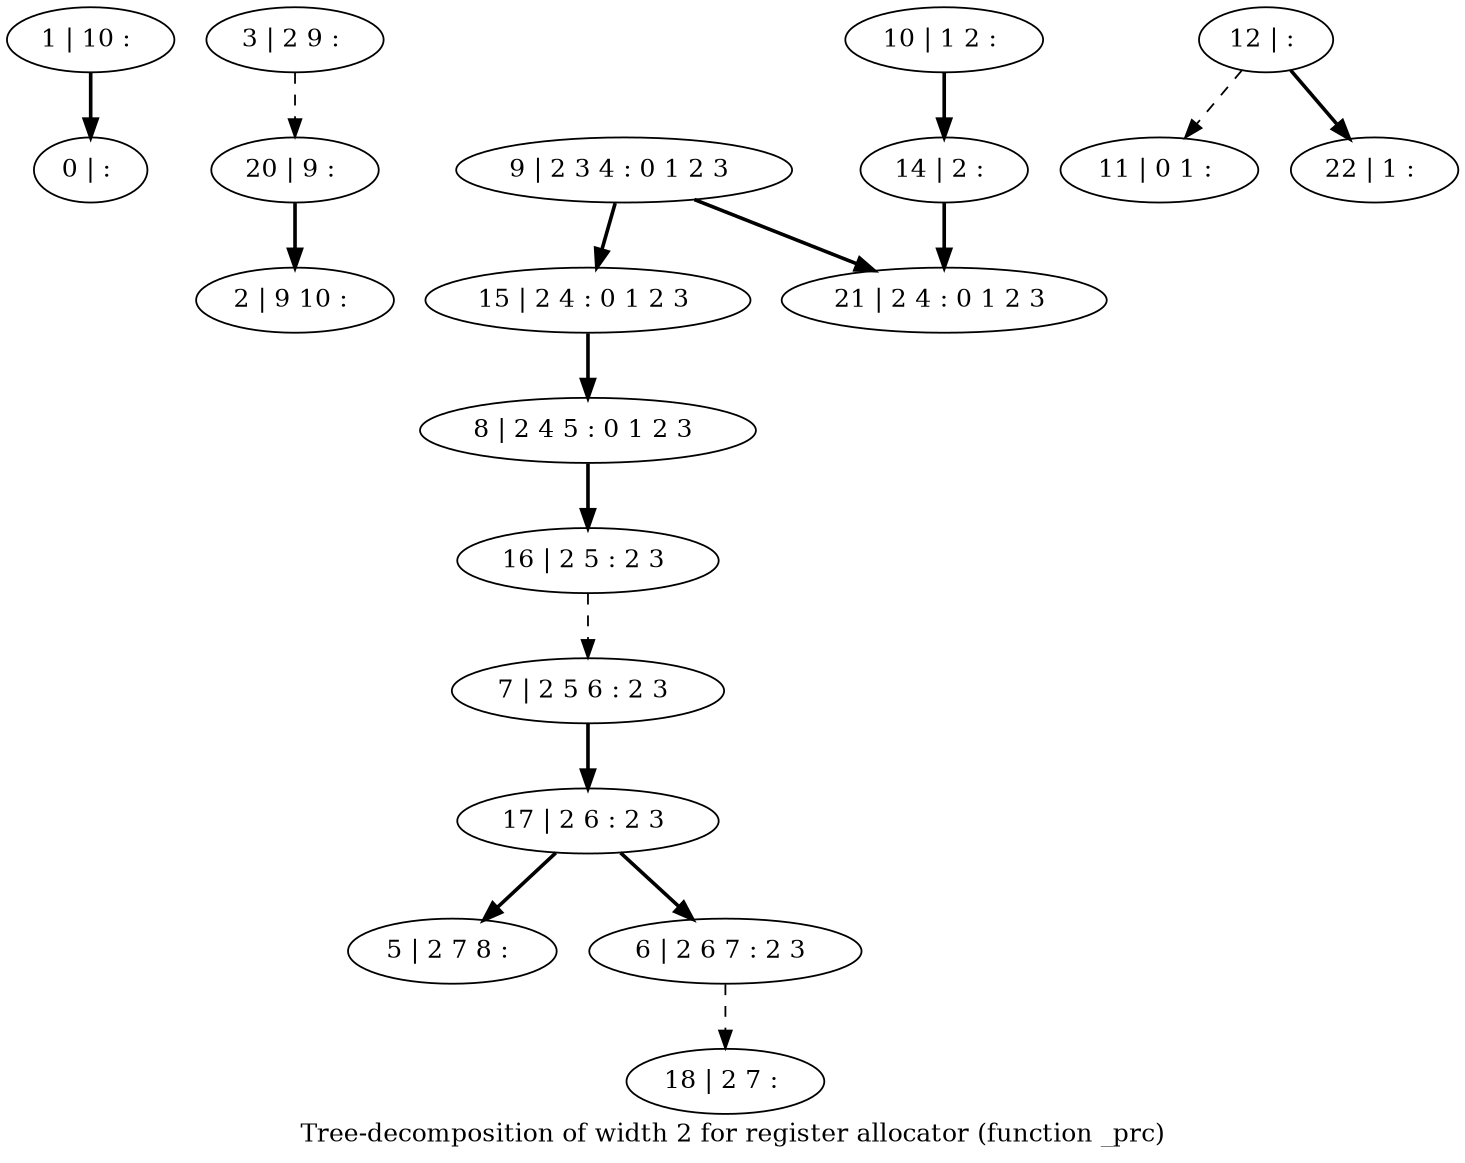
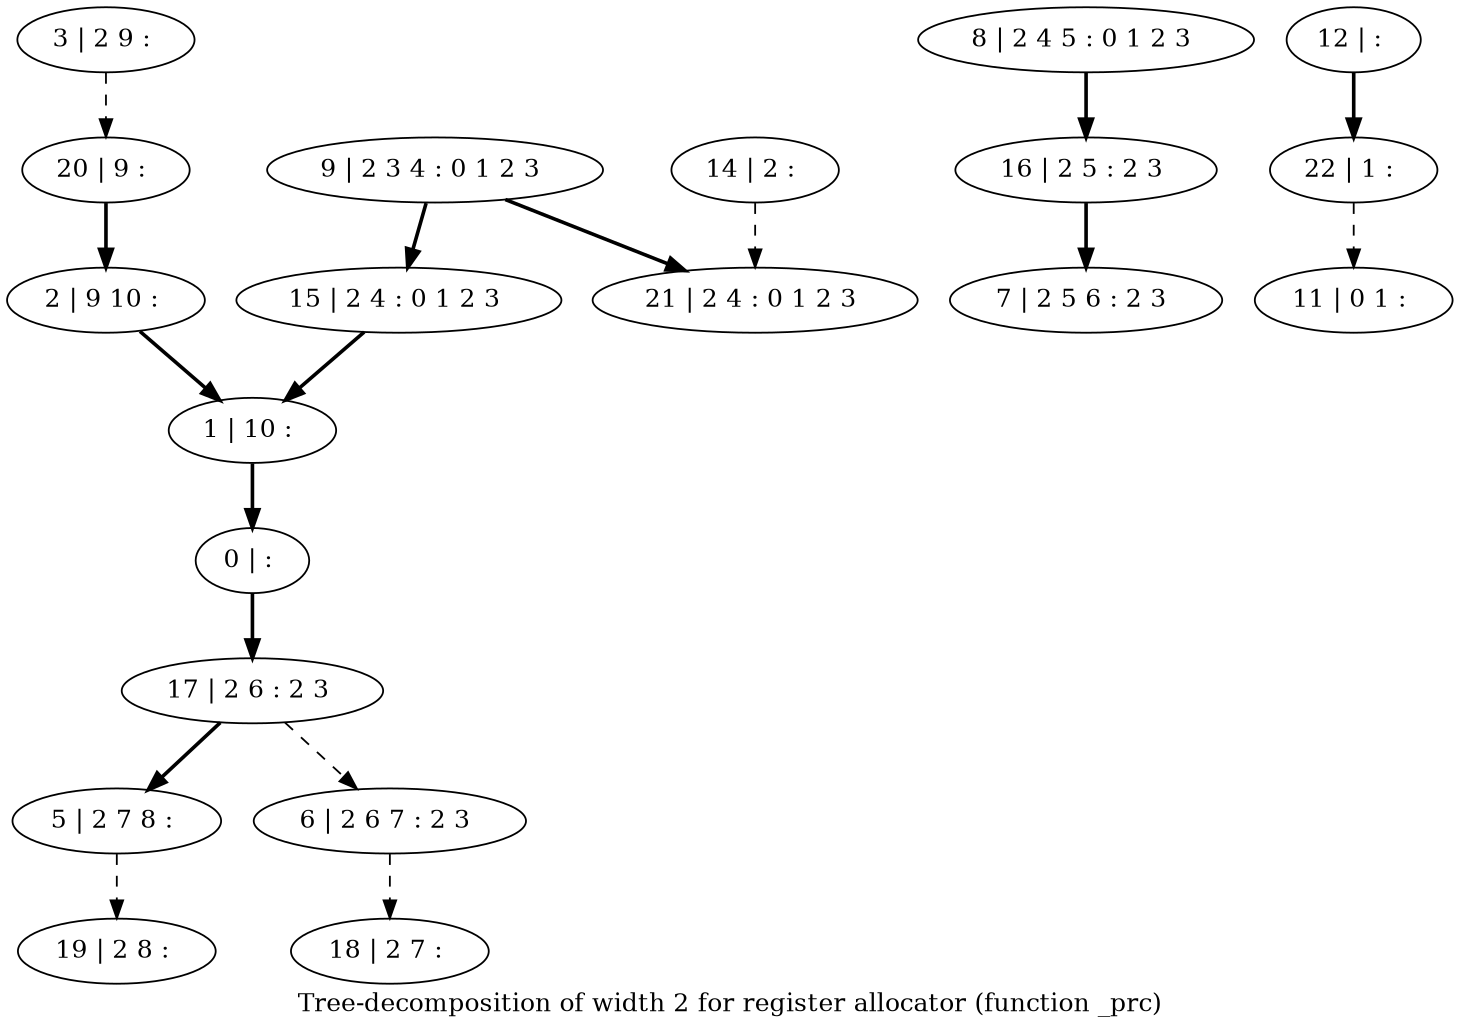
(944, 40) -> none
(1219, 97) -> (1354, 226)
(944, 226) -> (755, 226)
(588, 356) -> (332, 360)
none -> (173, 360)
(588, 617) -> (1086, 226)
(588, 747) -> (252, 617)
(650, 880) -> (314, 750)
none -> (117, 951)
